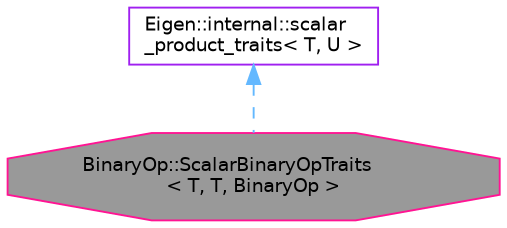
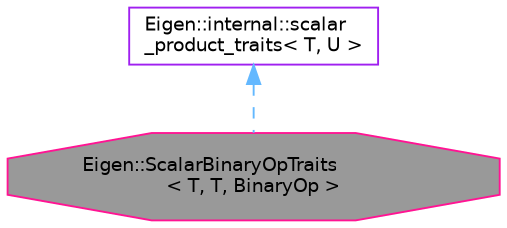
(254, 177) -> (254, 177)
